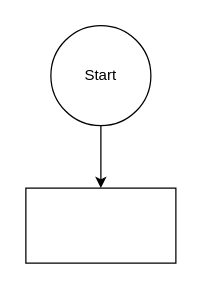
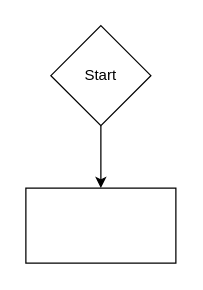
(101, 76) -> (101, 76)
